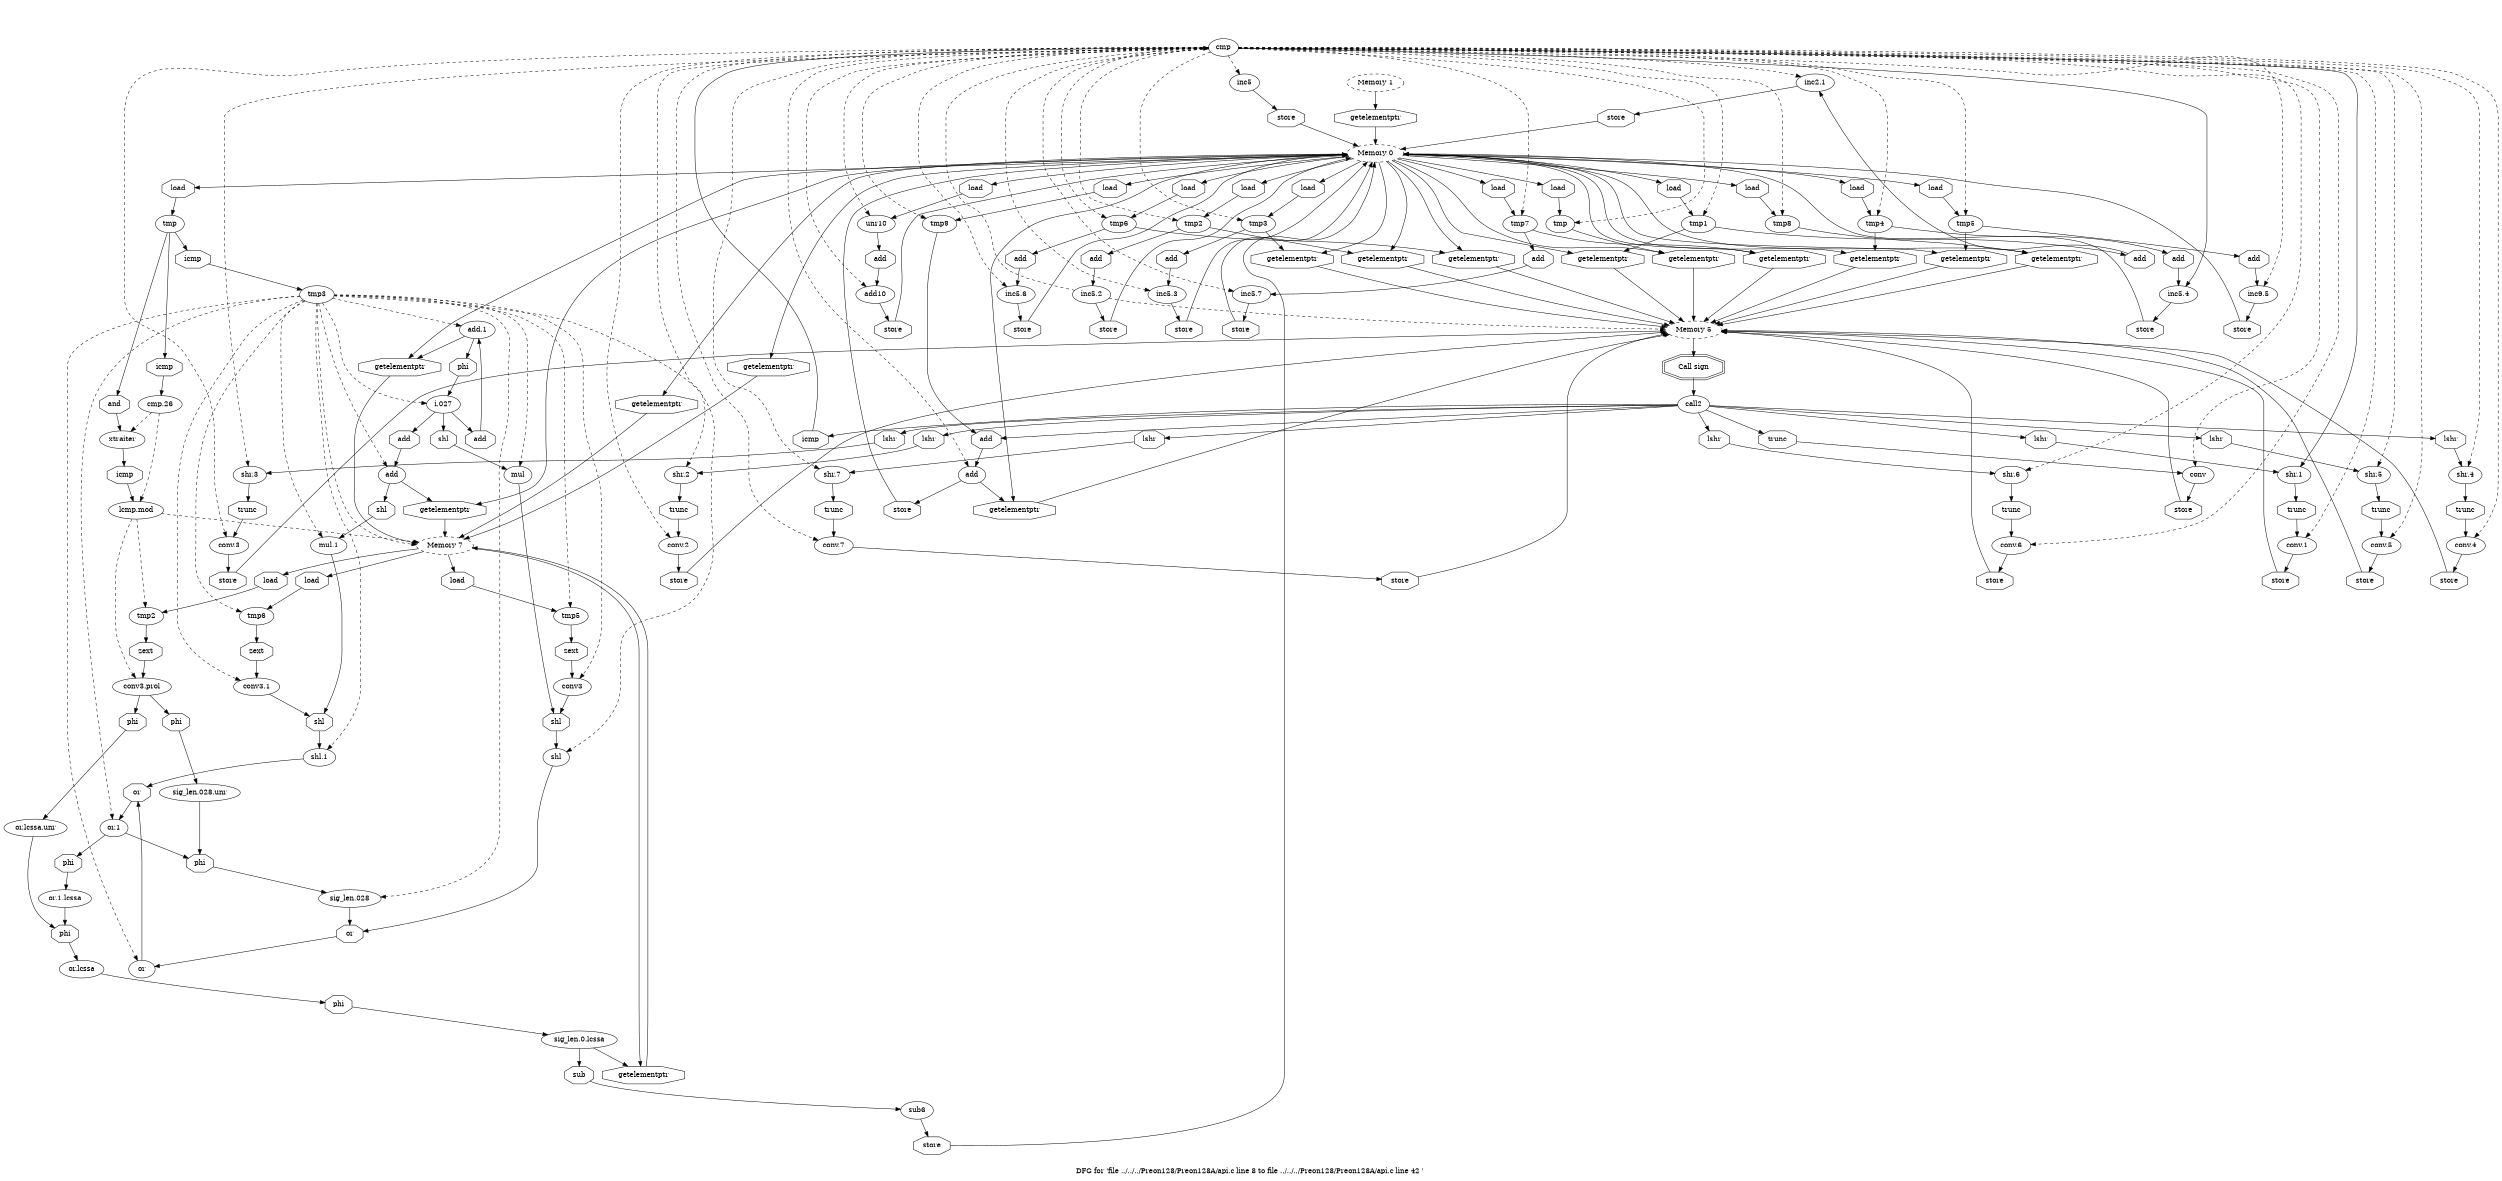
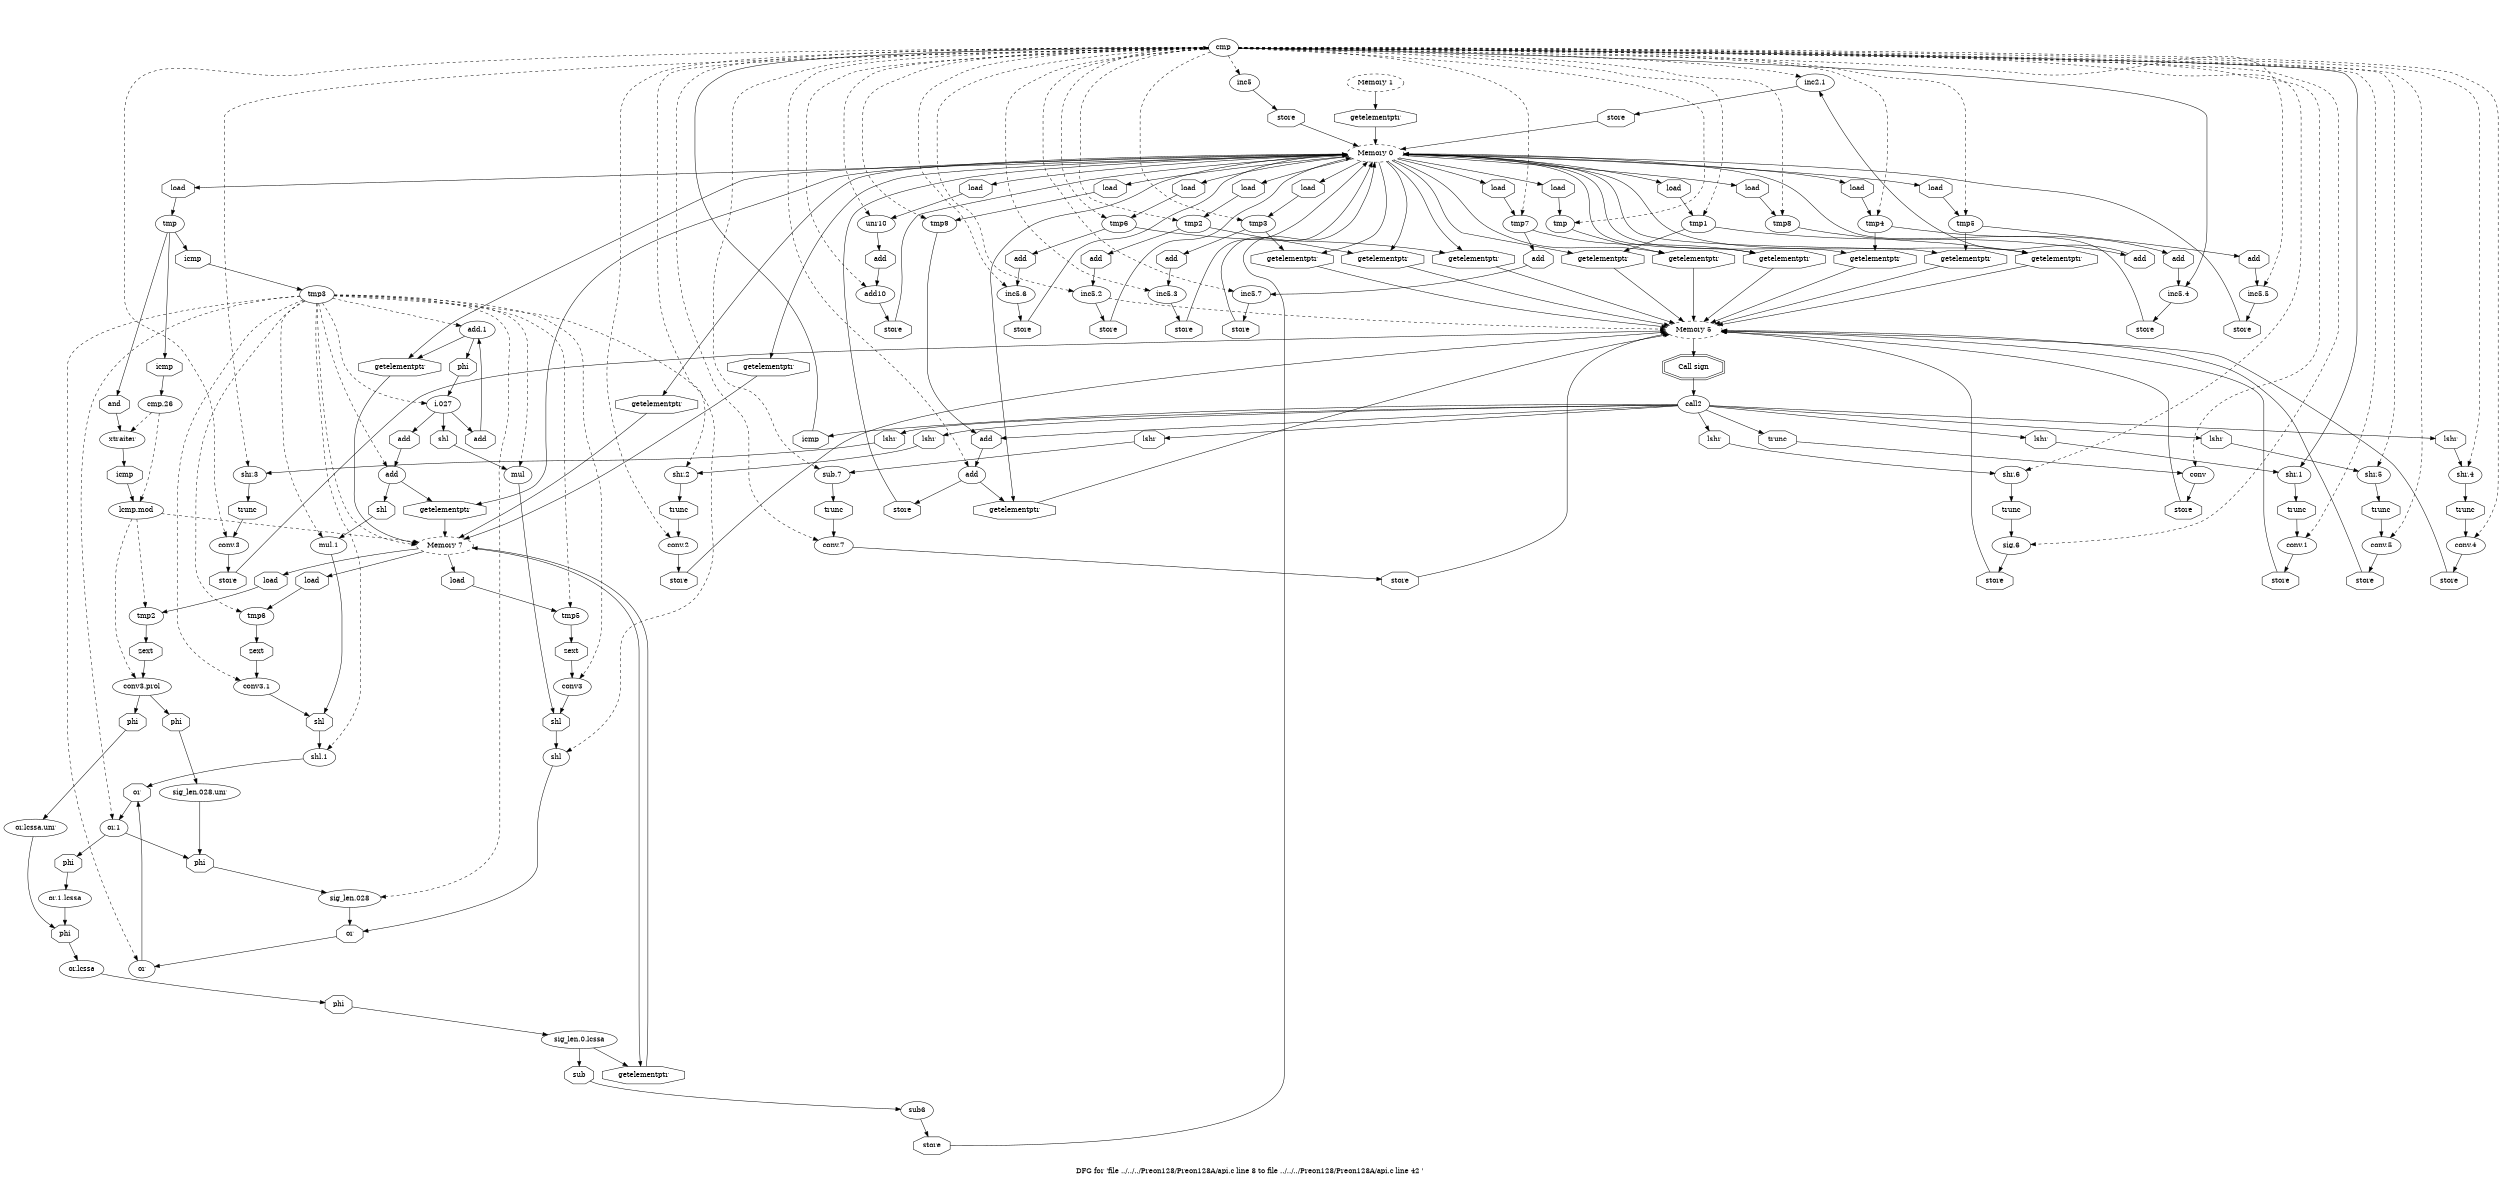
(953, 102) -> (947, 98)
(2258, 295) -> (2258, 295)
(832, 475) -> (832, 475)
(2011, 546) -> (2011, 546)
